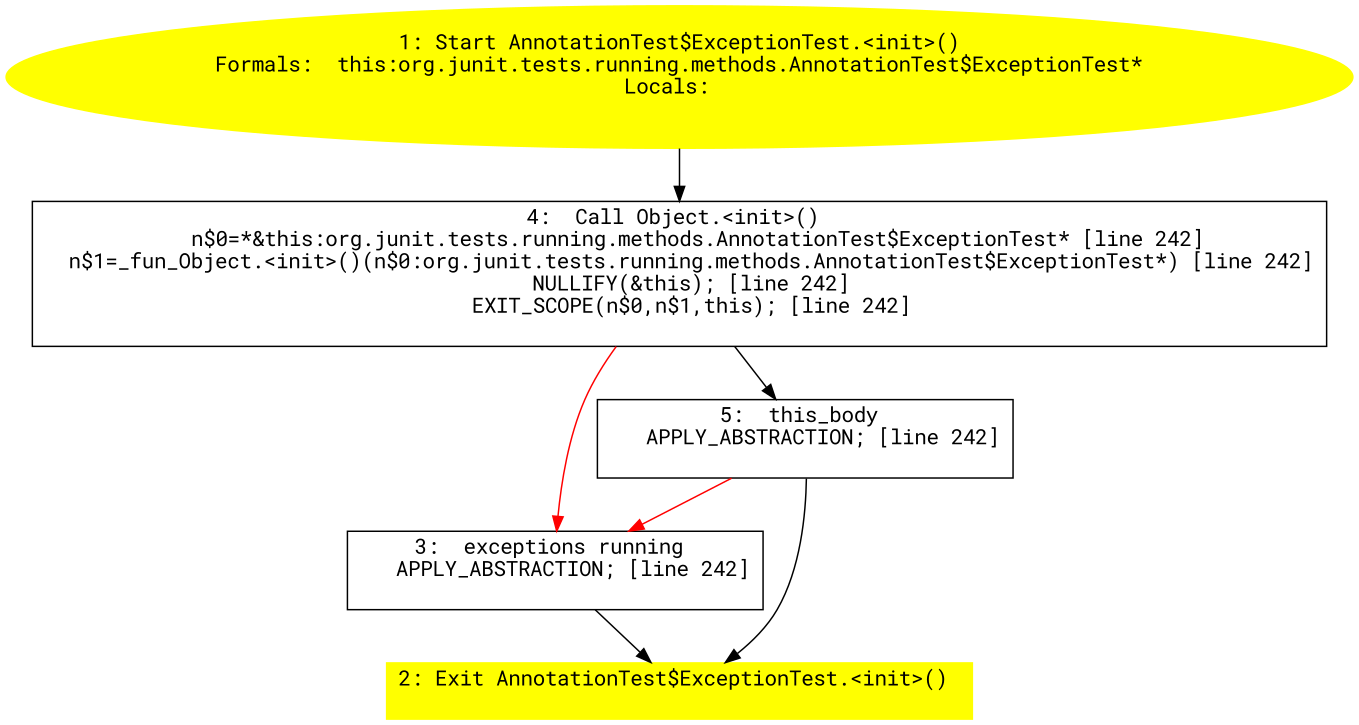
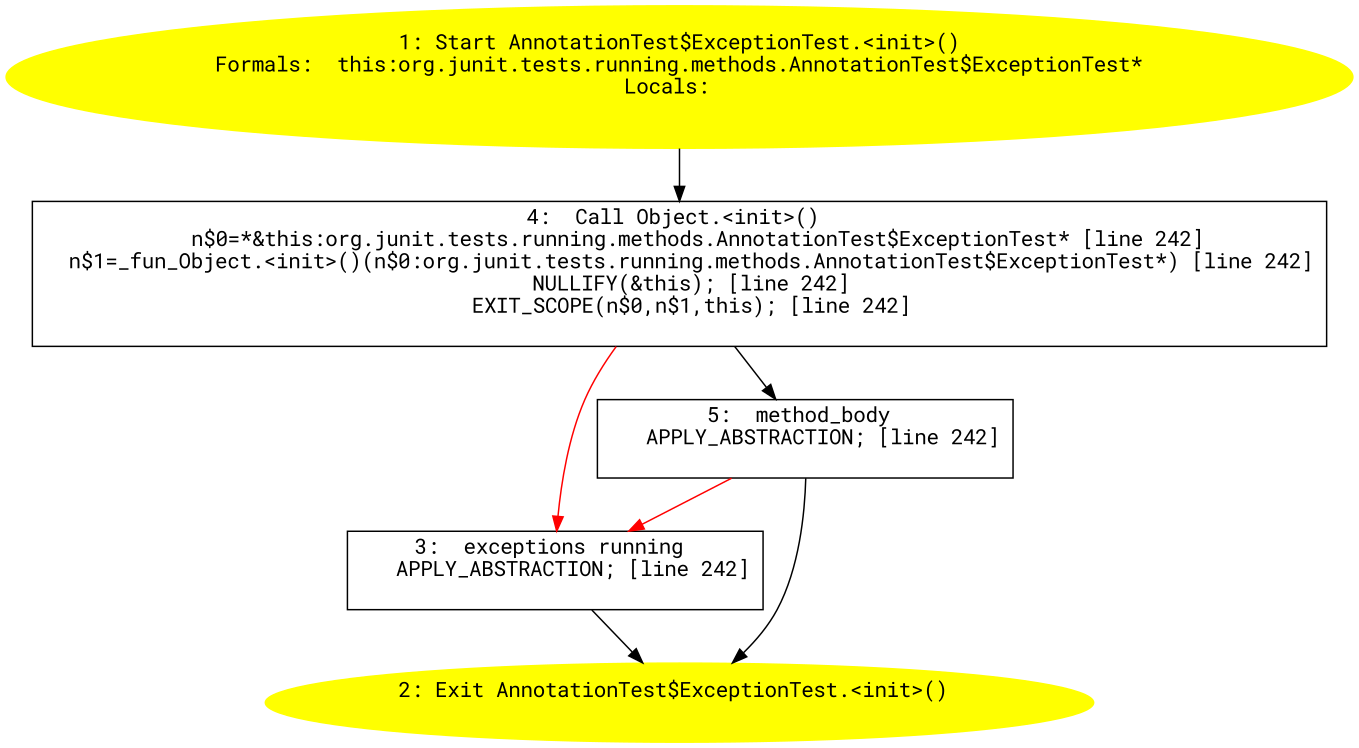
(805, 439) -> (805, 439)
(679, 691) -> (679, 703)
